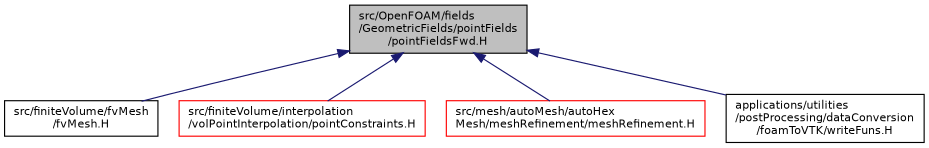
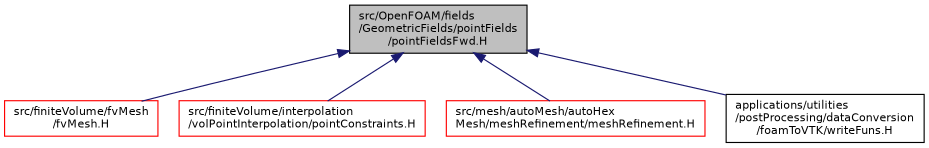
(81, 118) -> (81, 118)
